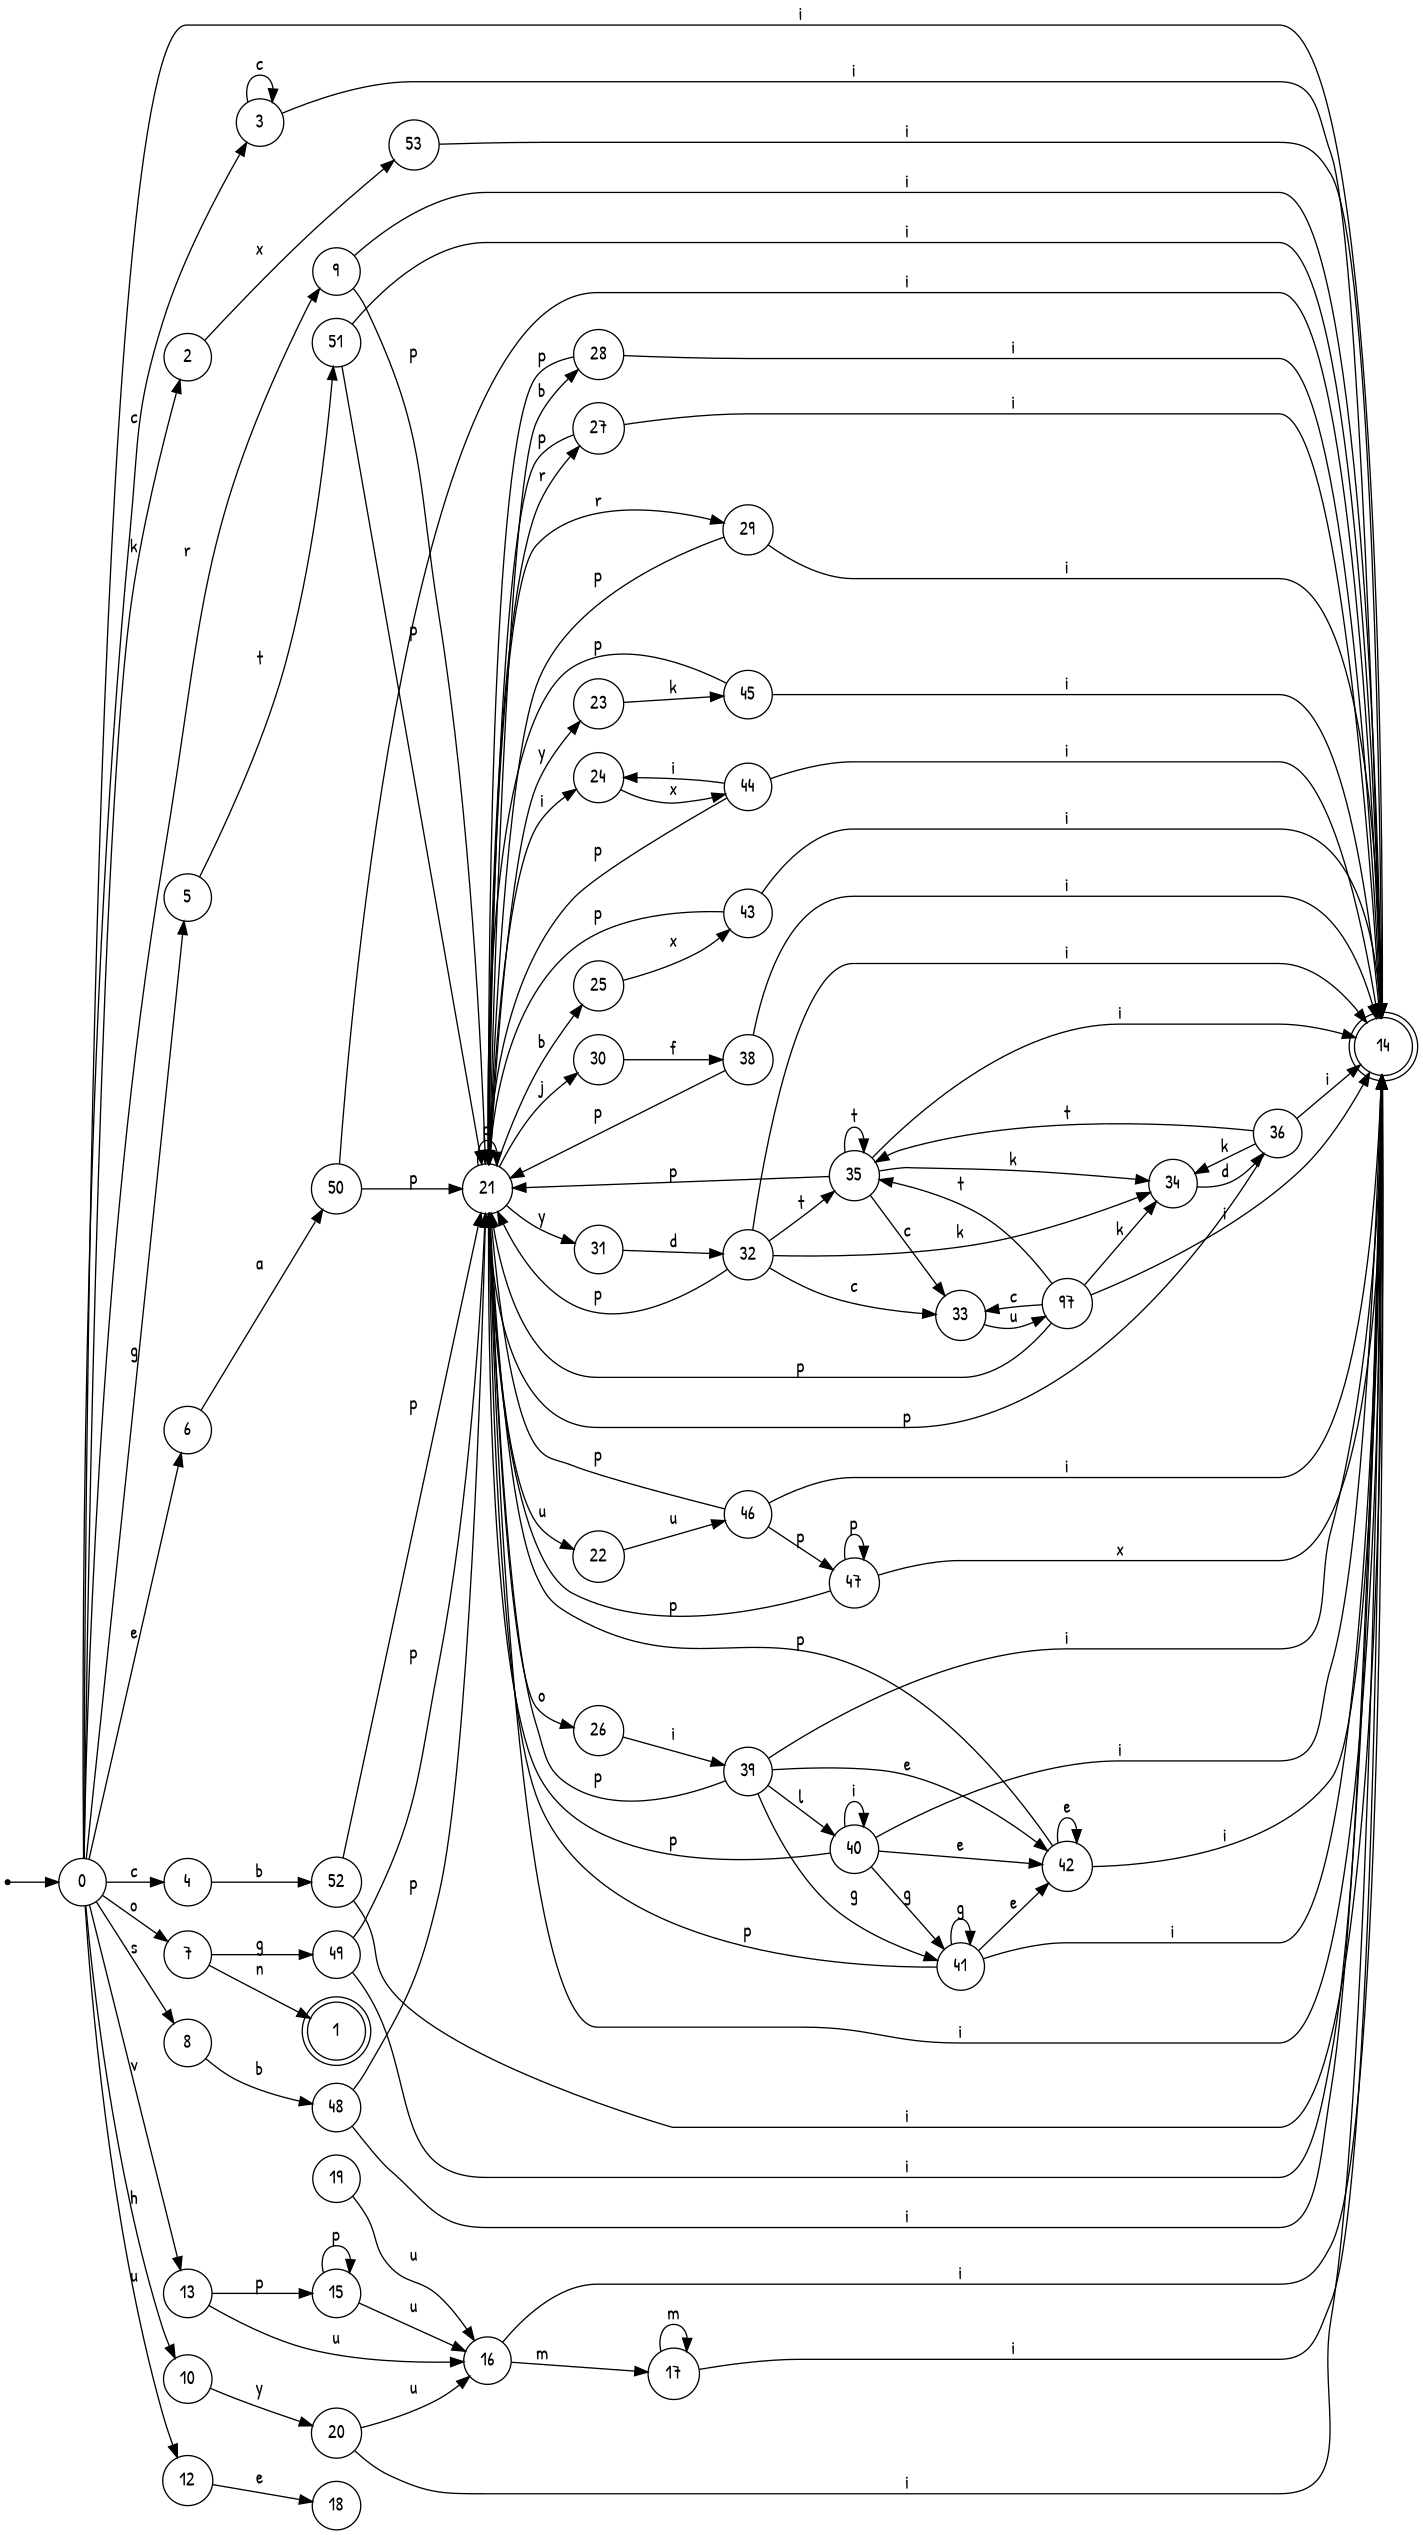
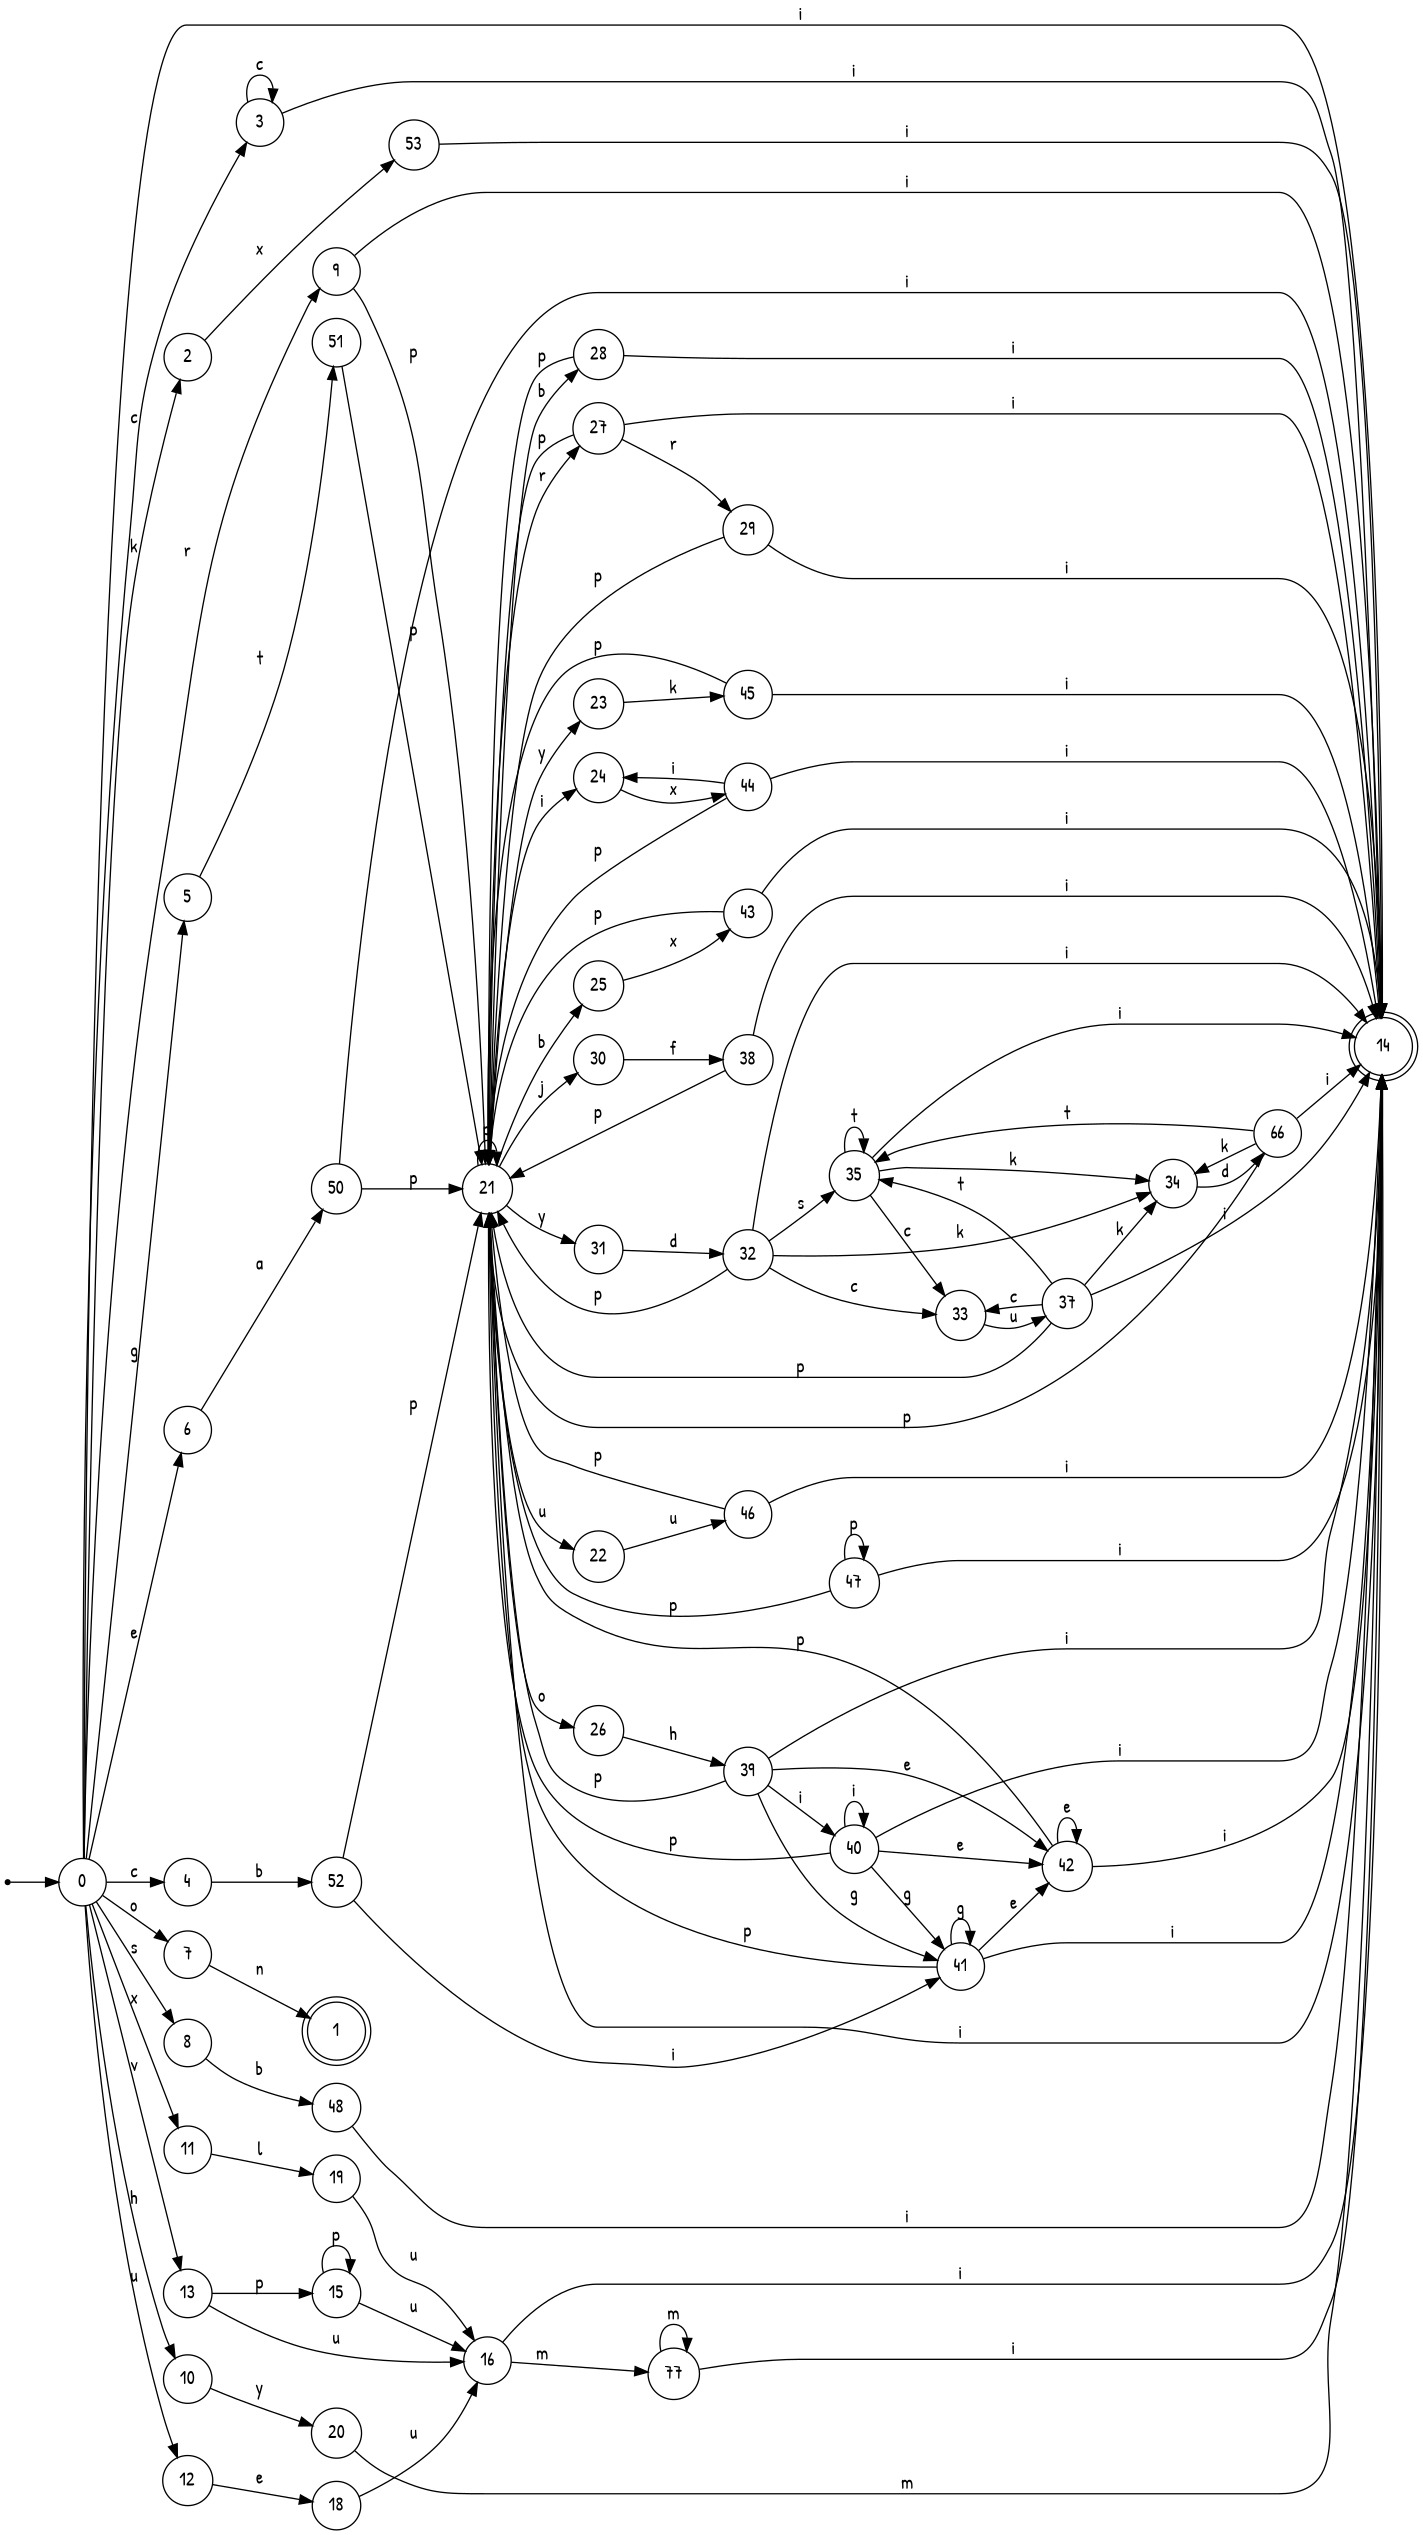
(1191, 243) -> none
(501, 760) -> (674, 467)
(1278, 1134) -> (1278, 1134)
(678, 1182) -> none
(801, 1204) -> (801, 1204)
(1067, 1304) -> (1067, 1304)
(795, 1545) -> none
(1121, 1551) -> (1121, 1551)
(465, 1669) -> none
(674, 1735) -> (674, 1735)
(801, 1798) -> (801, 1798)
(336, 1955) -> none
(1292, 2114) -> (621, 2064)
none -> (188, 2150)
(674, 2374) -> (674, 2374)
(412, 2411) -> (425, 2456)
(908, 2484) -> (908, 2484)
